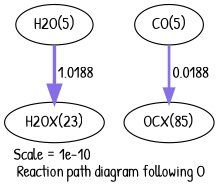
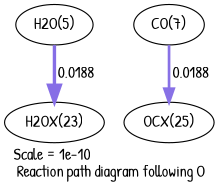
(169, 25) -> (169, 25)
(74, 74) -> (75, 74)
(169, 122) -> (169, 122)
